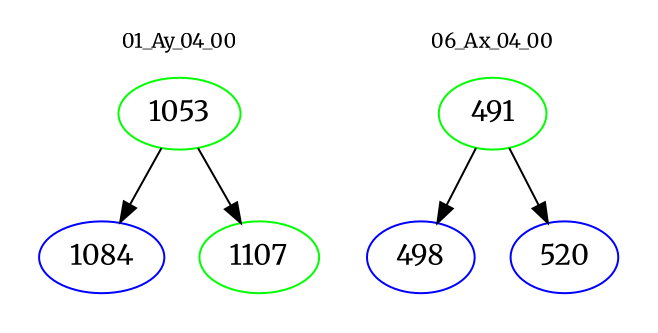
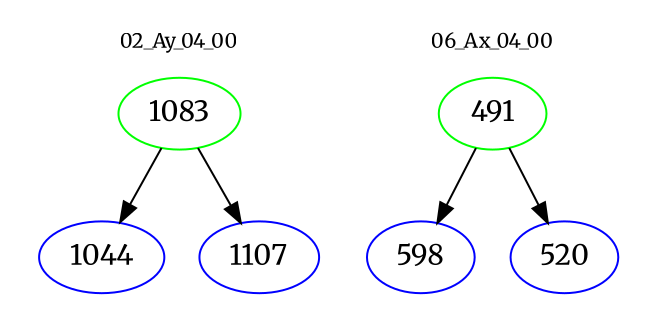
(180, 43) -> (180, 43)
(180, 114) -> (180, 114)
(102, 257) -> (102, 257)
(259, 257) -> (259, 257)
(421, 257) -> (421, 257)
